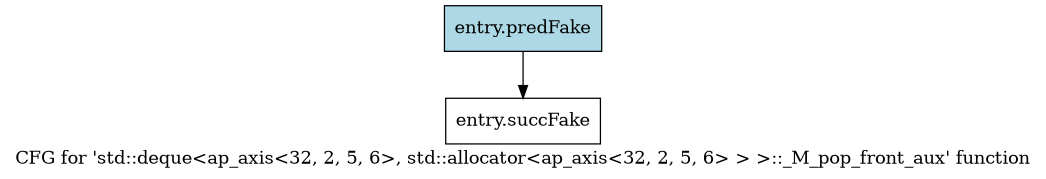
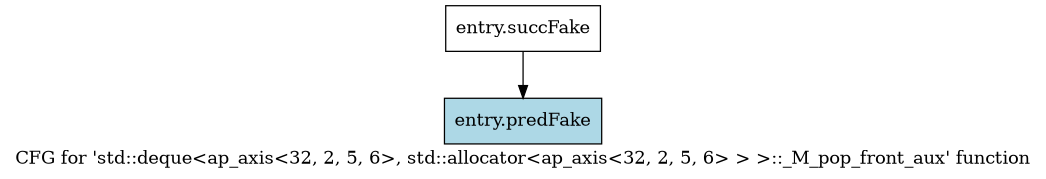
(523, 69) -> (523, 69)
